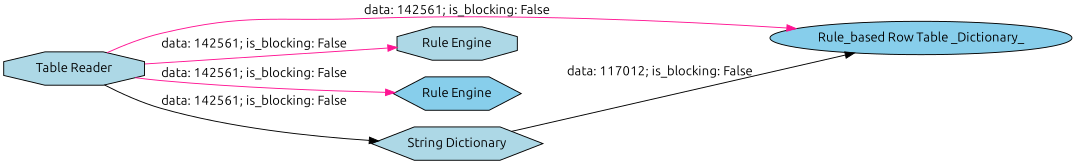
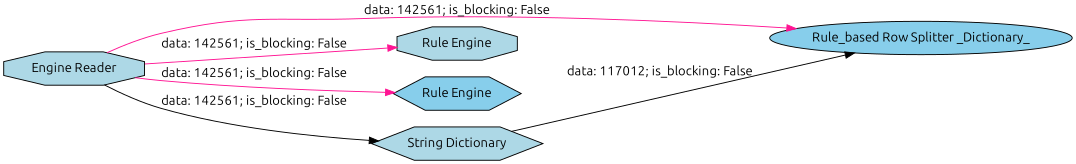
(921, 38) -> (921, 38)
(74, 69) -> (74, 69)
